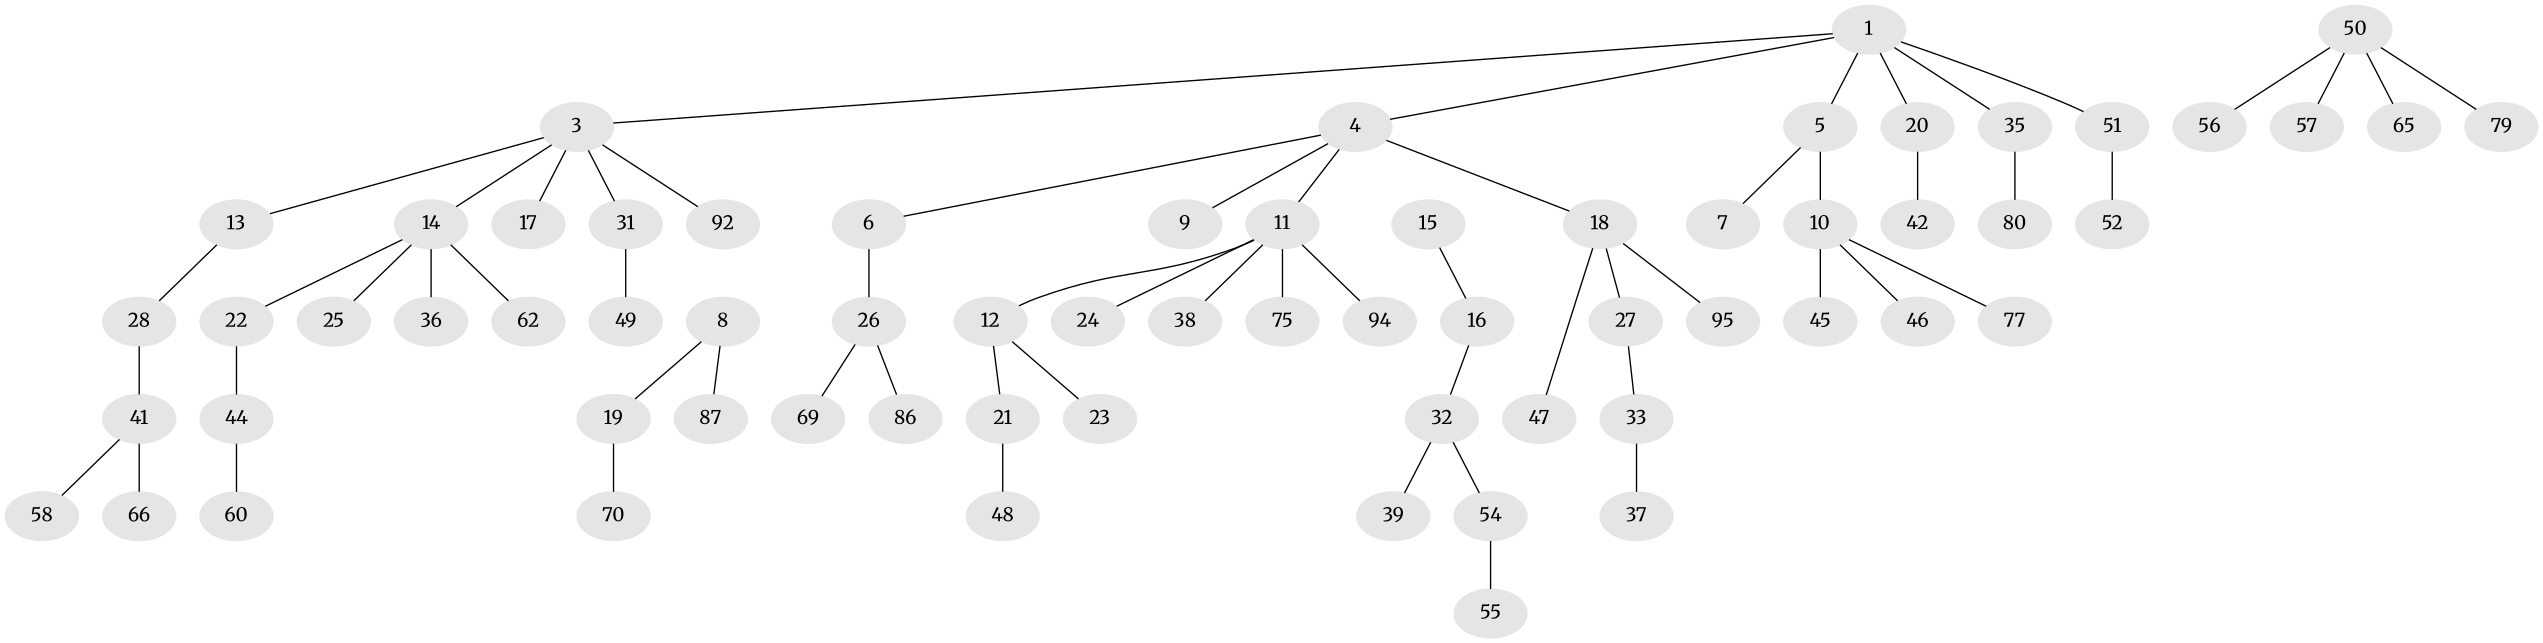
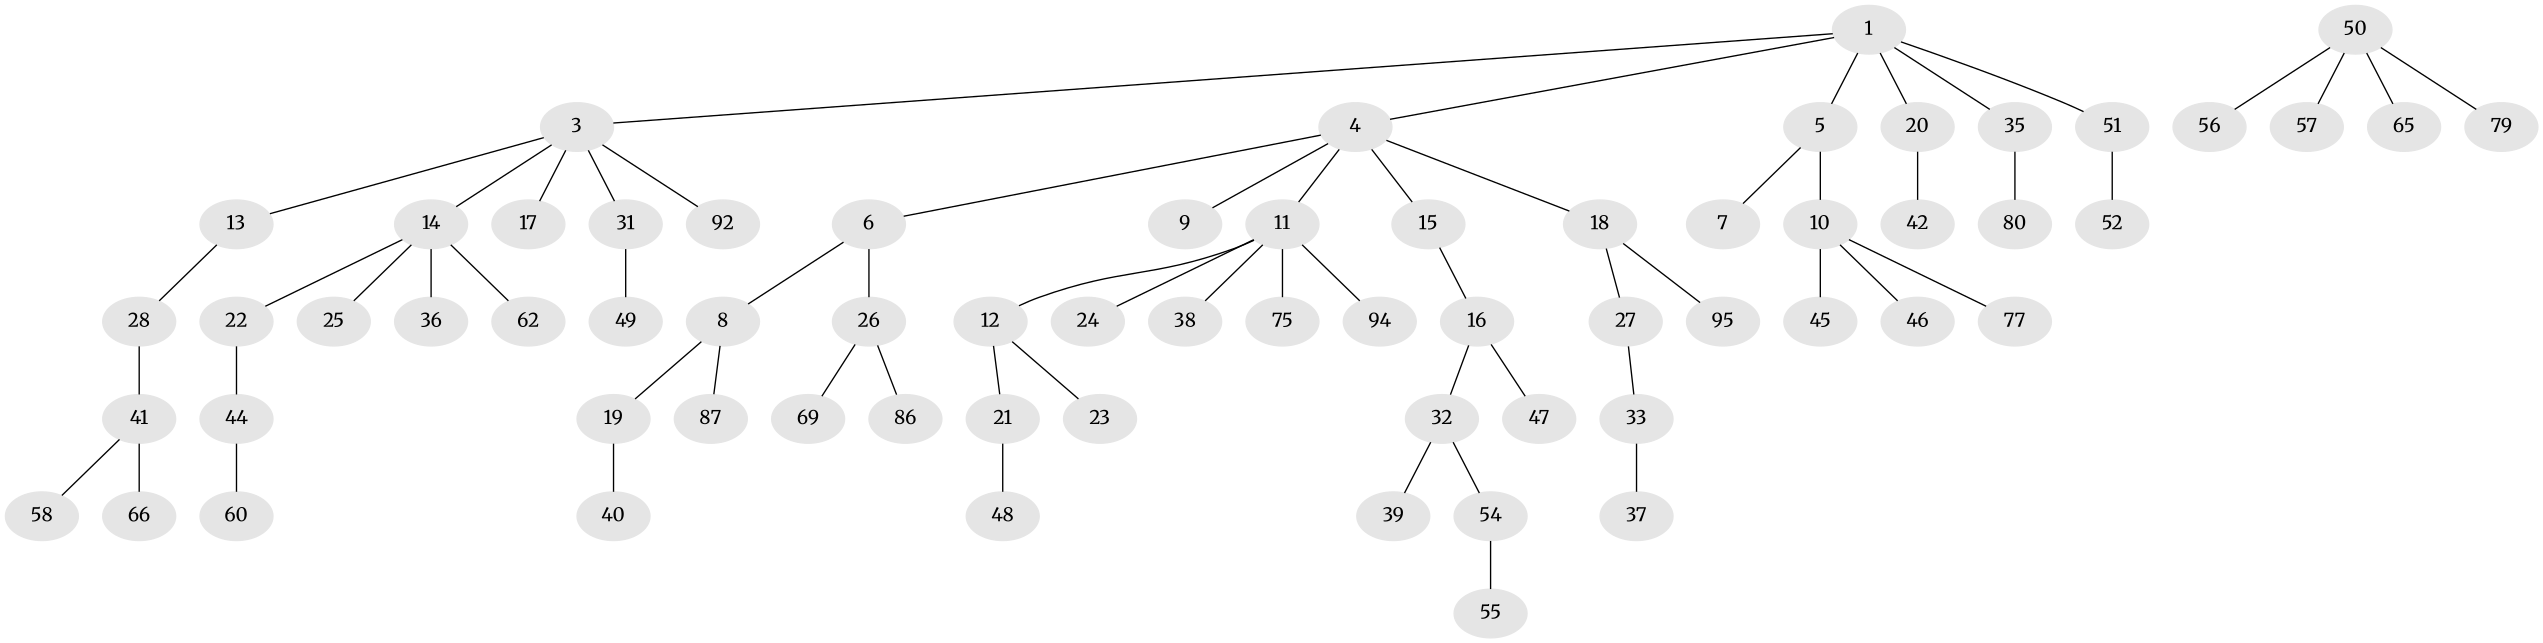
none -> (1392, 176)
none -> (796, 273)
(1569, 322) -> (1508, 370)
(614, 516) -> (614, 516)
